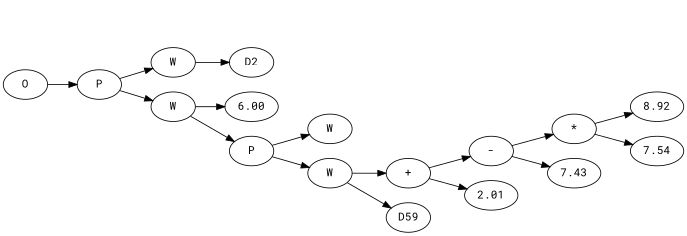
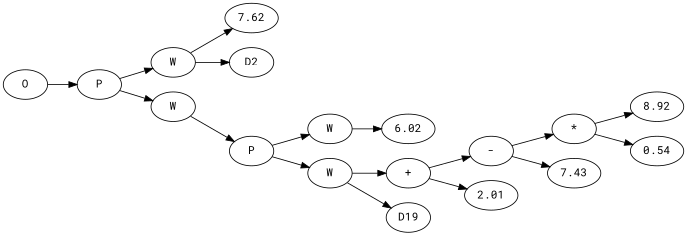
none -> (252, 18)
(252, 107) -> none
none -> (408, 129)
(657, 151) -> (657, 151)
(408, 218) -> (408, 218)
